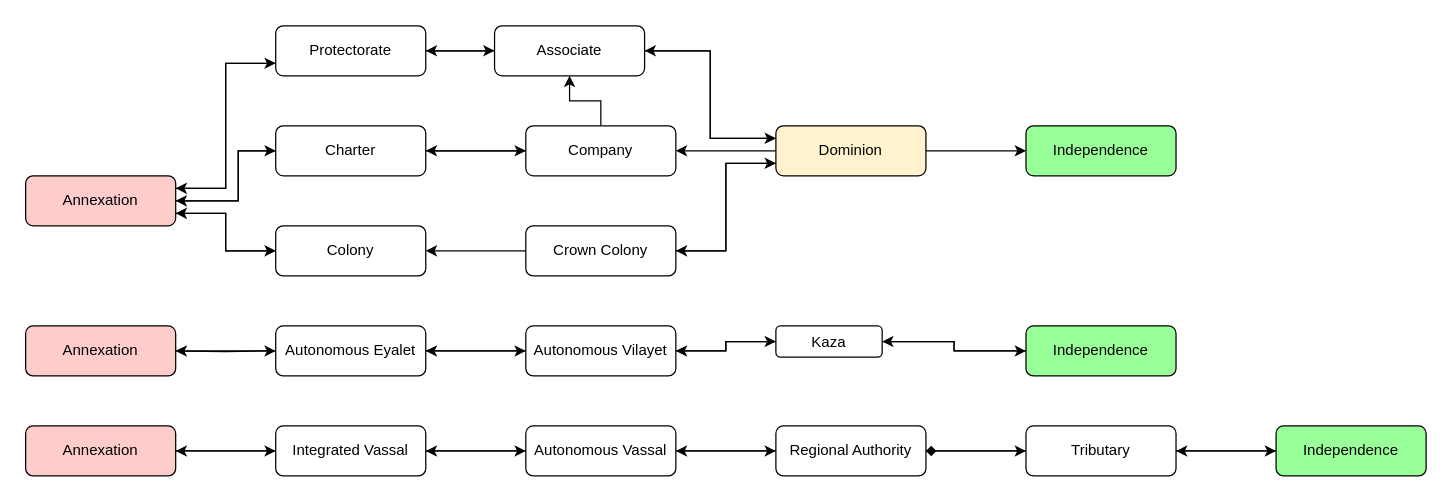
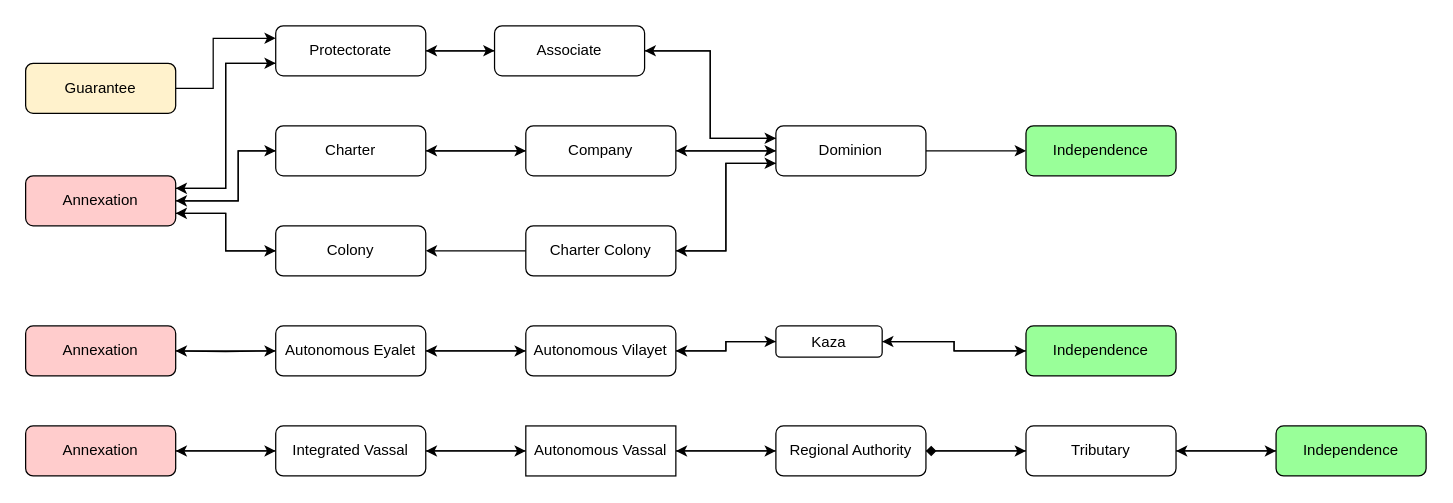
none -> (213, 55)
none -> (101, 88)
(590, 101) -> (677, 151)
(851, 151) -> (851, 151)
(601, 251) -> (601, 251)
(601, 451) -> (601, 451)
